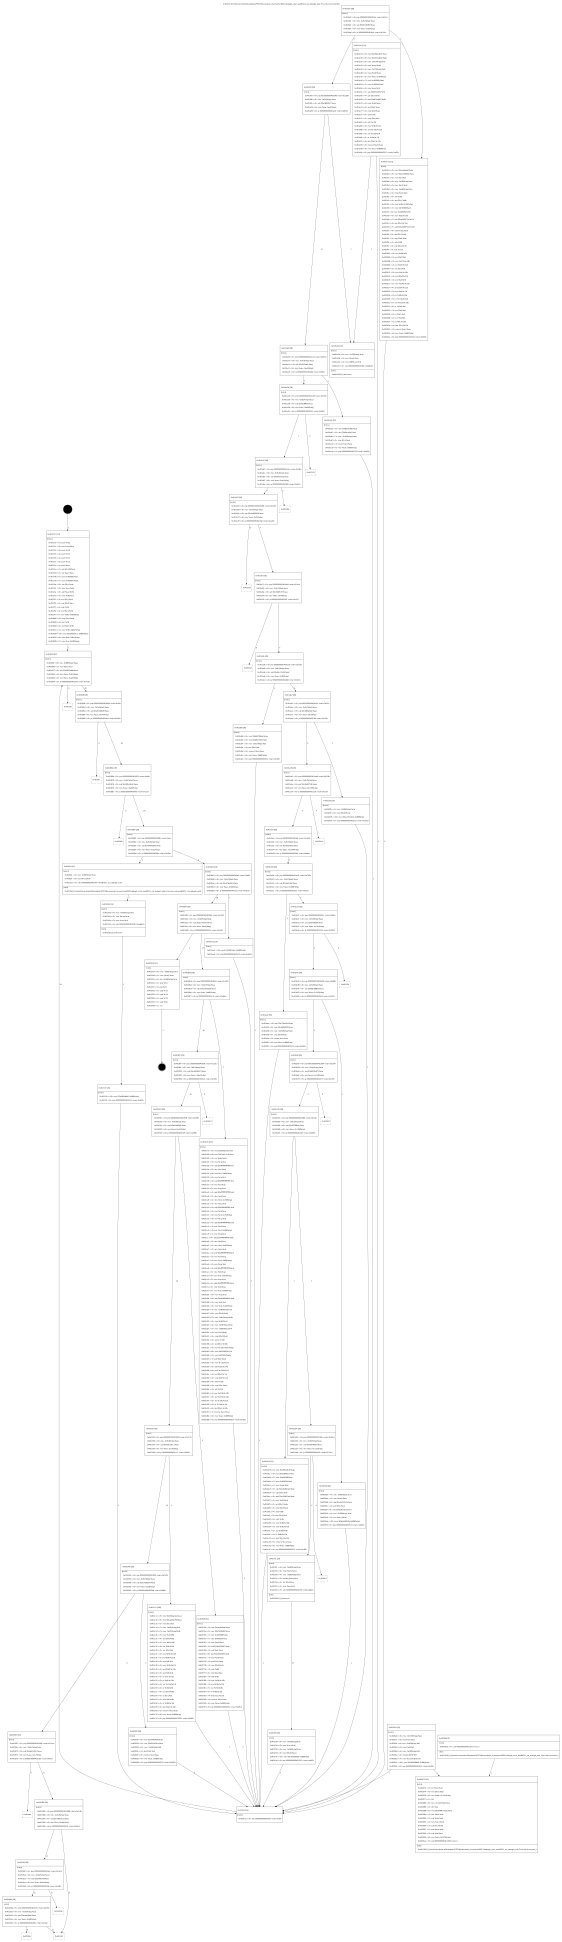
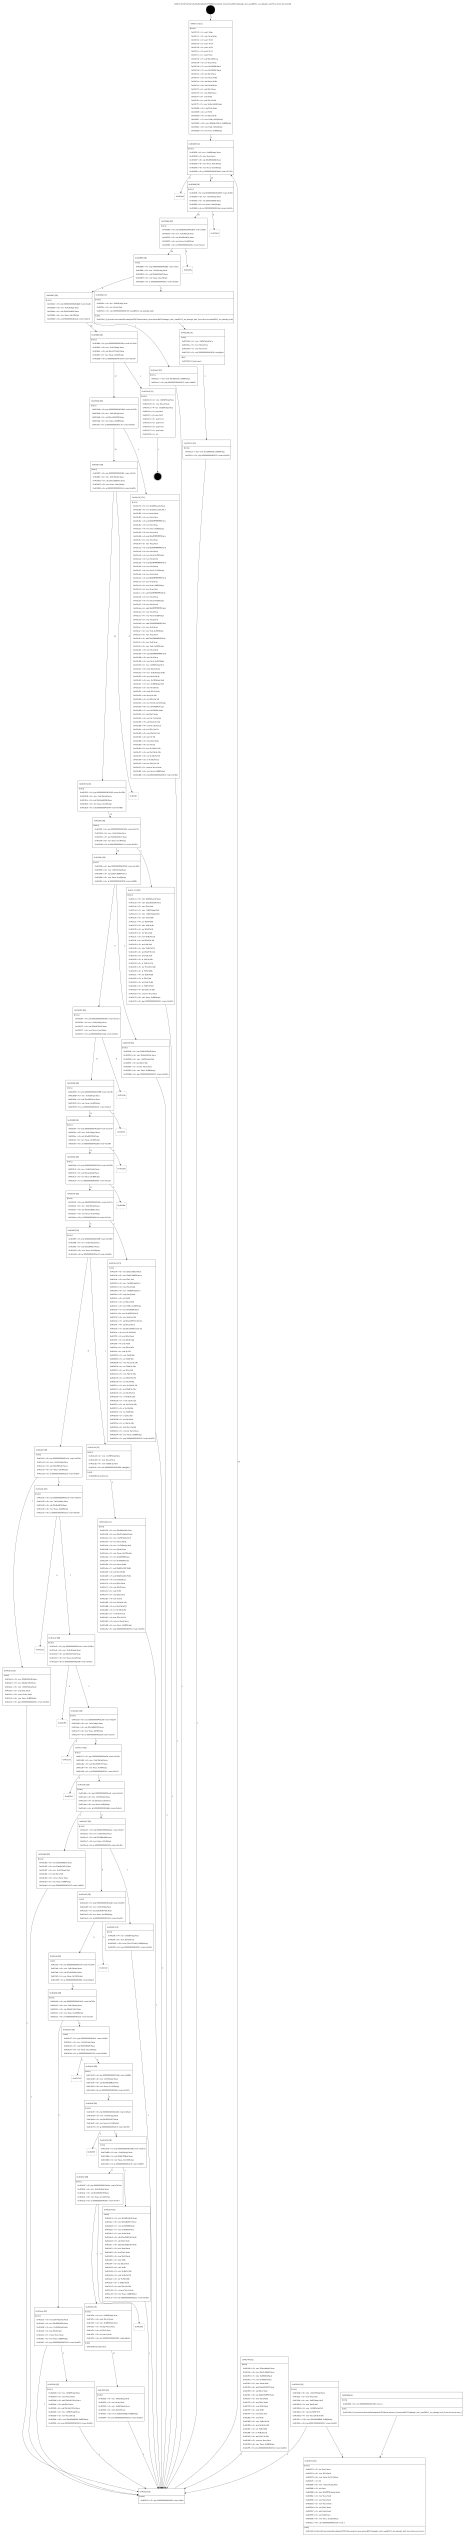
(362, 249) -> (113, 1498)
(341, 1239) -> (64, 2363)
(195, 1375) -> none
(50, 1929) -> (90, 1187)
